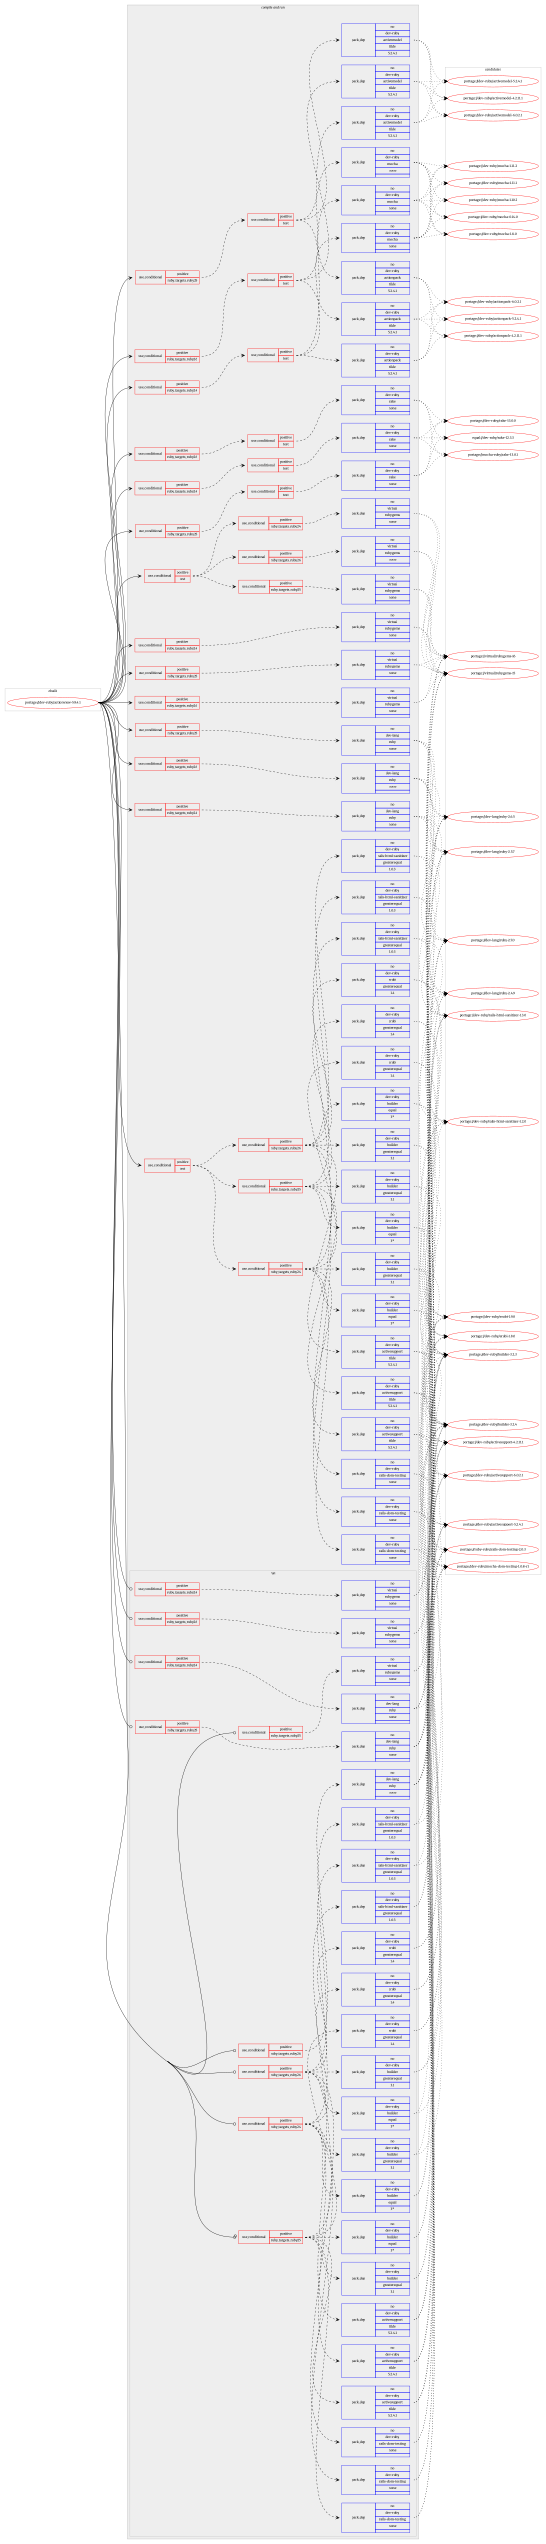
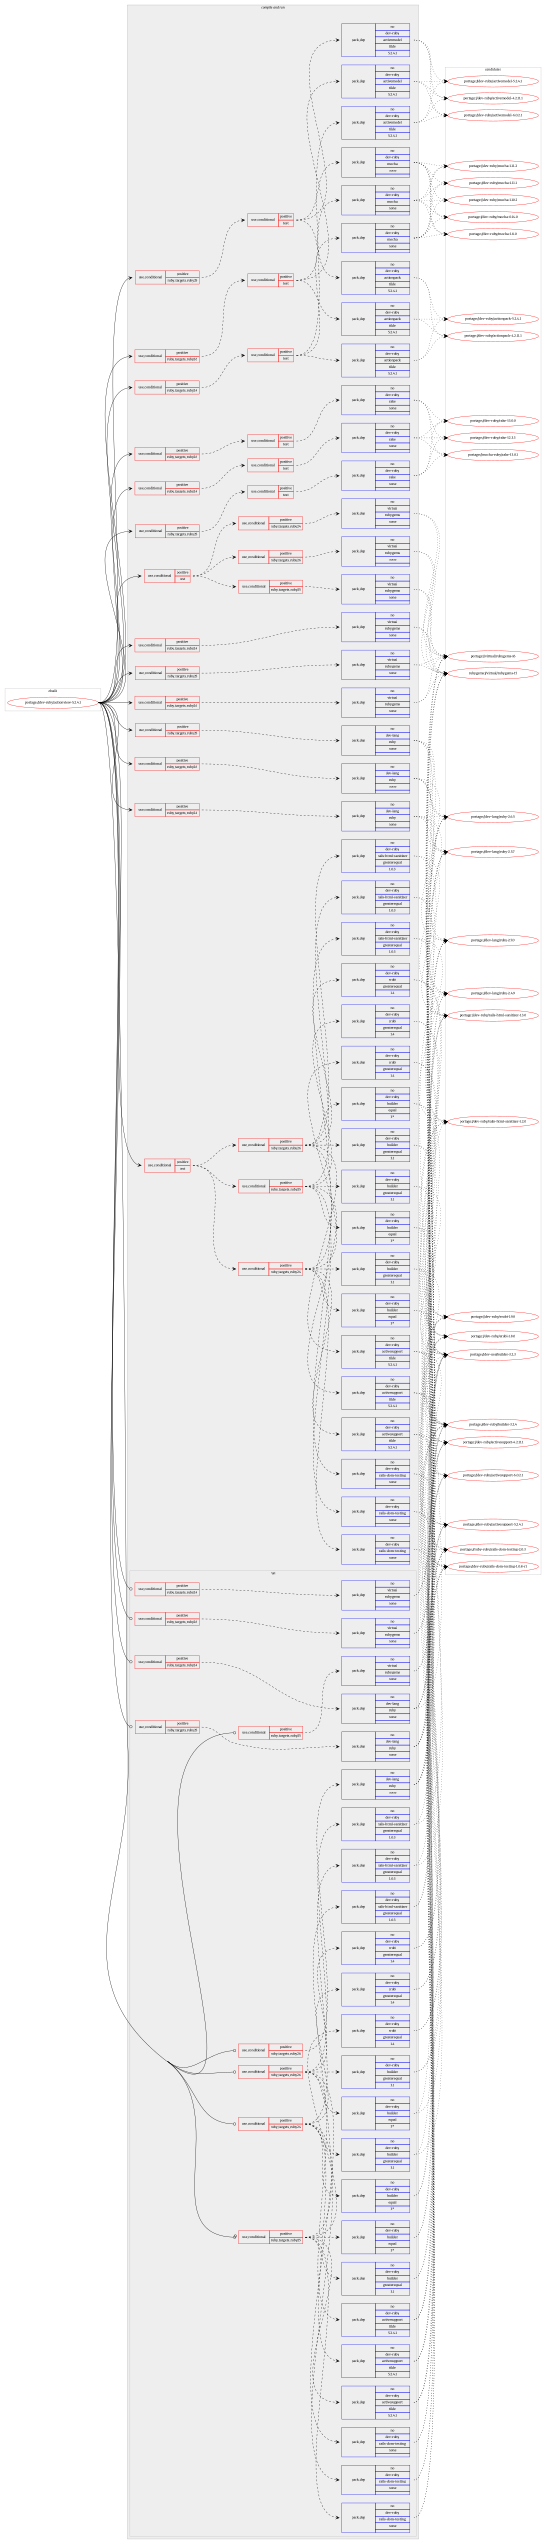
(493, 302) -> none
(493, 438) -> (493, 438)
(493, 673) -> (493, 673)
(53, 703) -> (53, 703)
(493, 1355) -> (493, 1355)
(493, 1567) -> (493, 1567)
